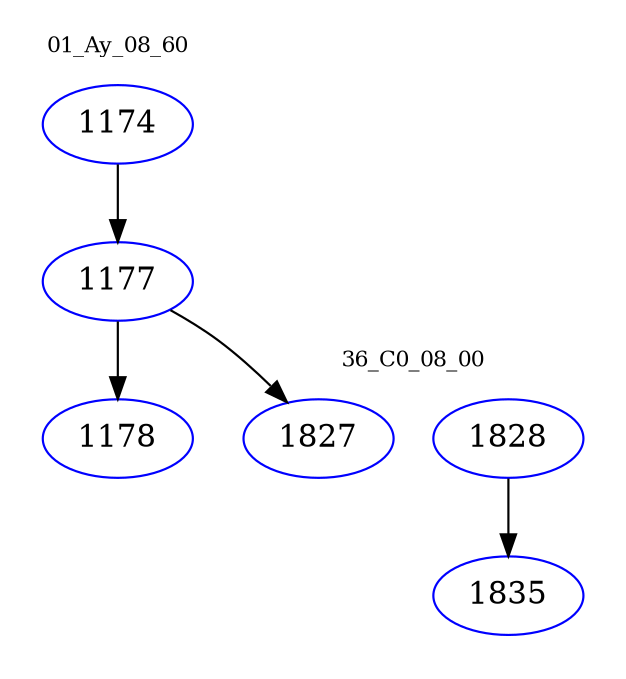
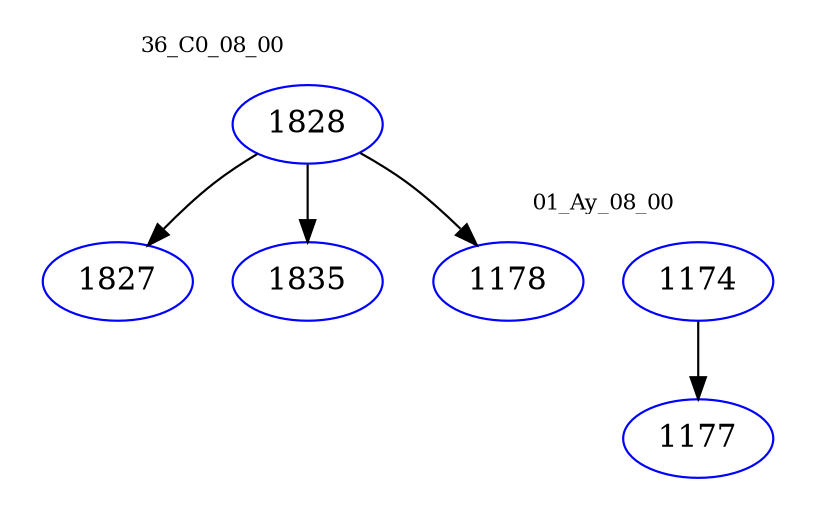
(118, 47) -> (603, 204)
(118, 349) -> (430, 201)
(240, 358) -> (208, 188)
